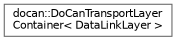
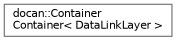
(88, 20) -> (88, 20)
